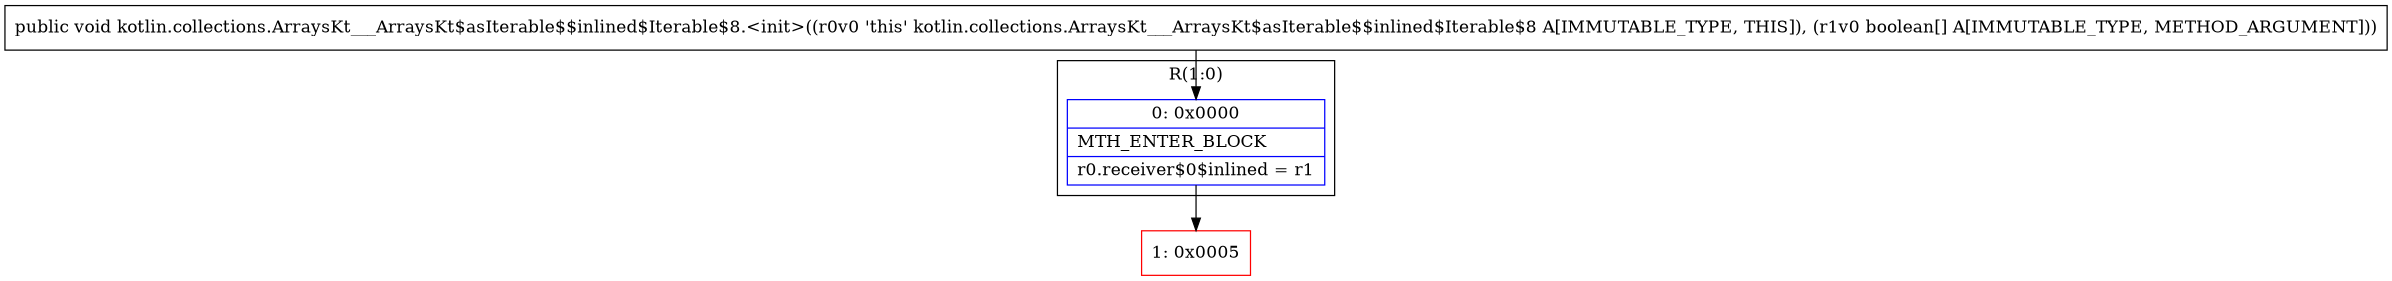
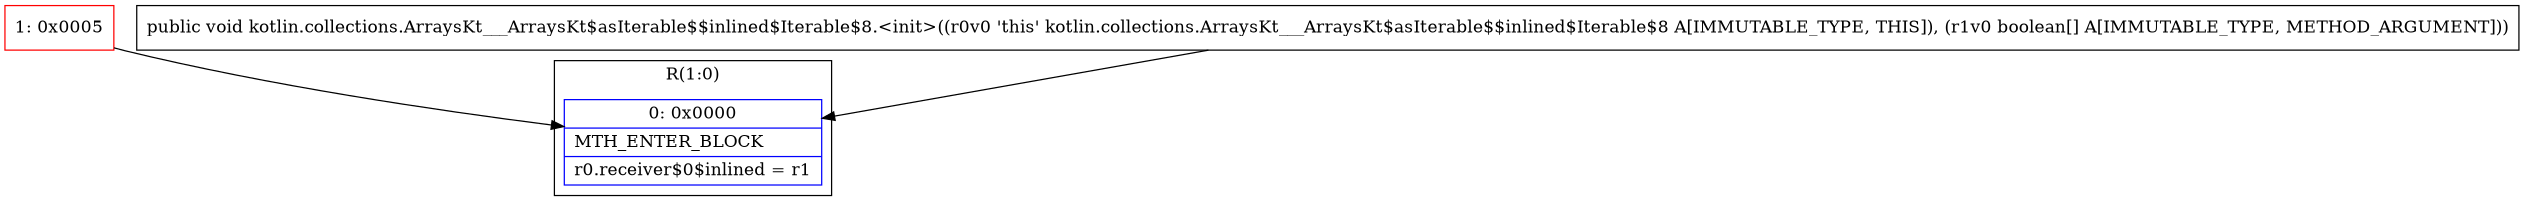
(1196, 203) -> (332, 92)
